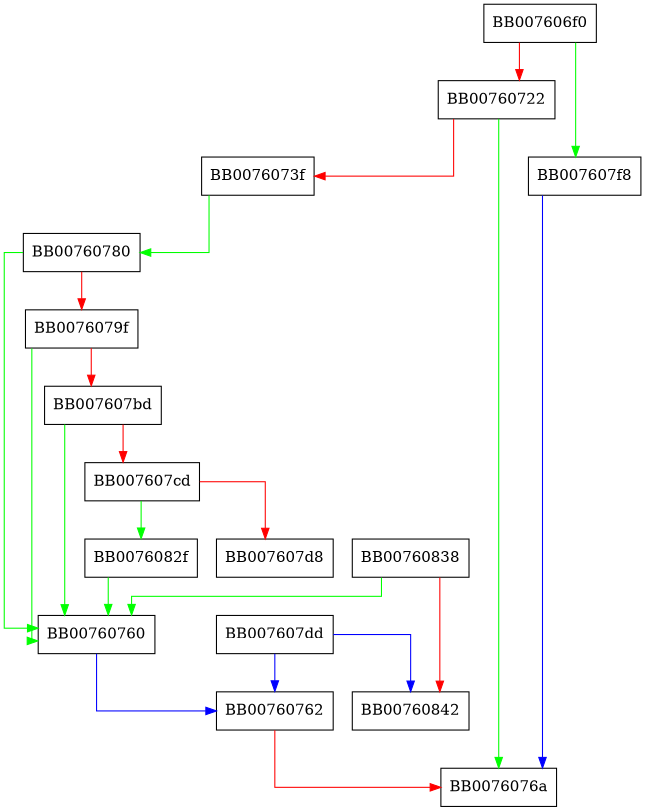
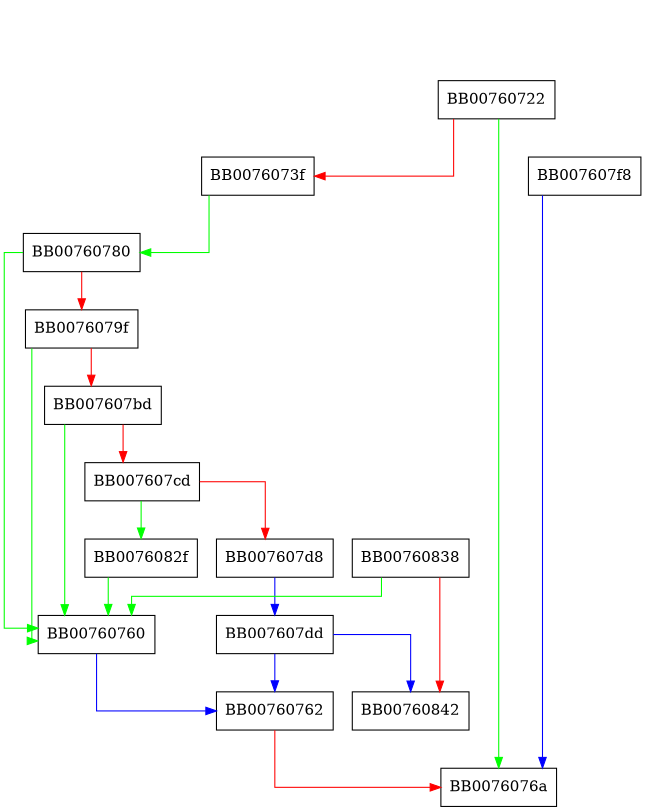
(540, 23) -> none
none -> (275, 590)
